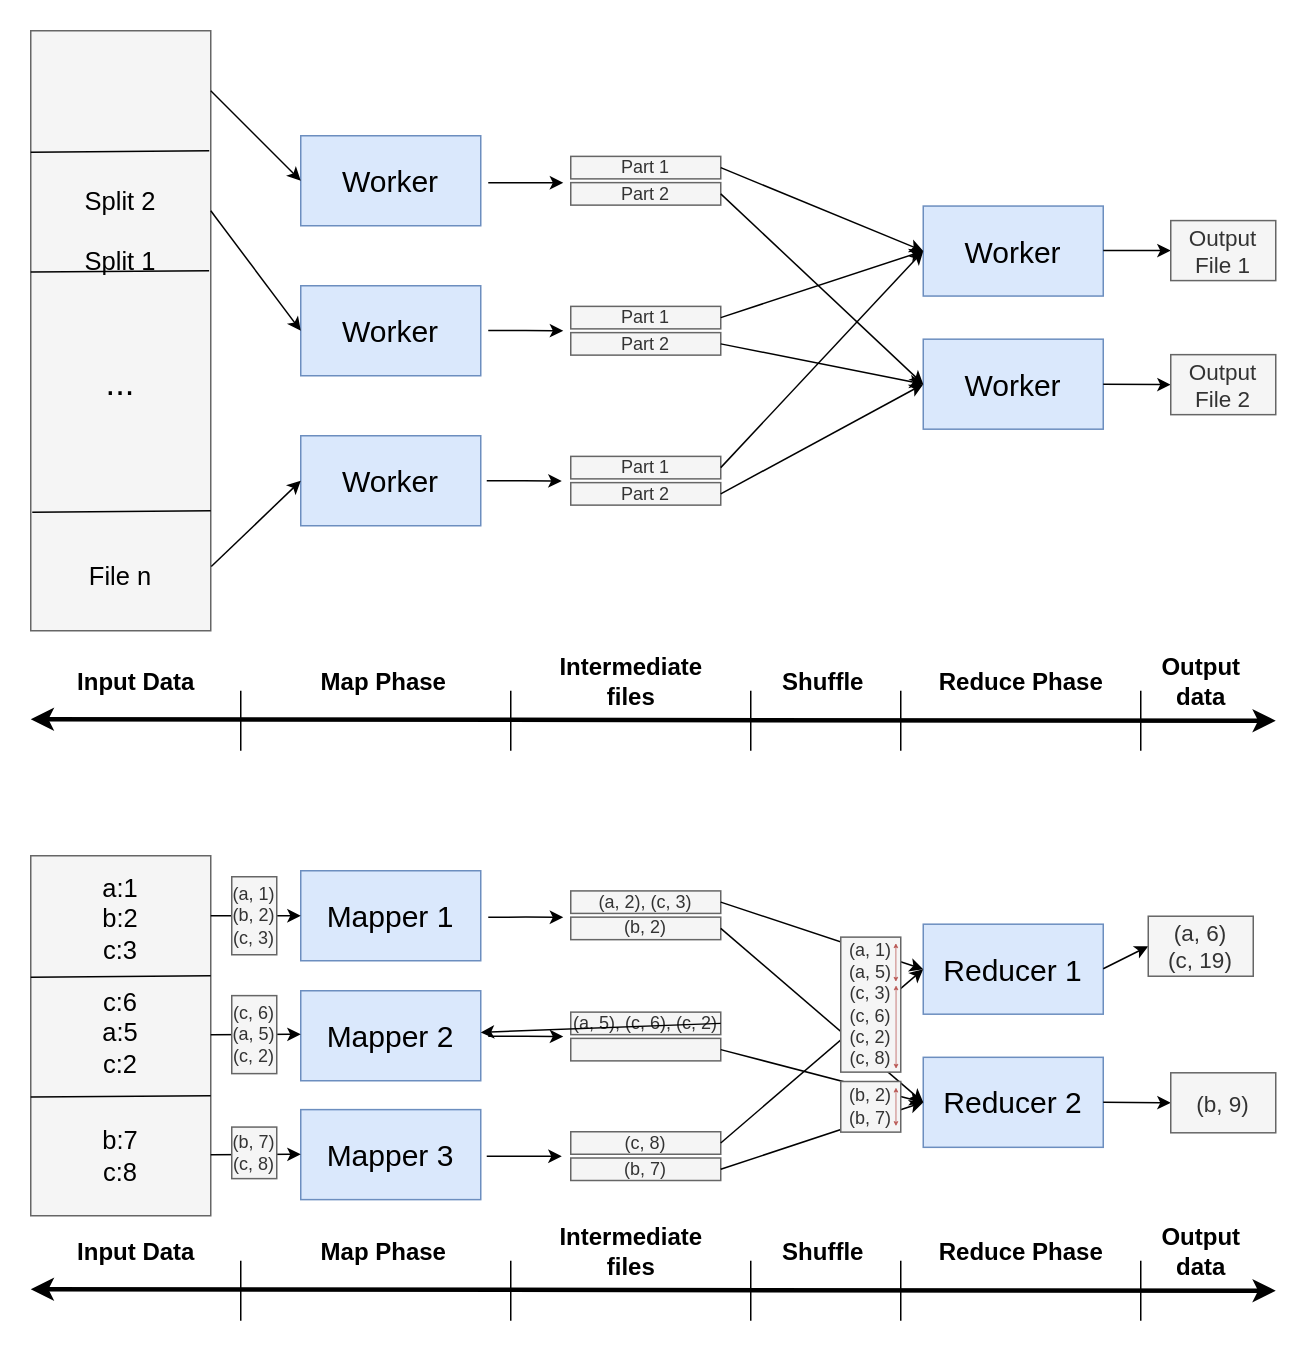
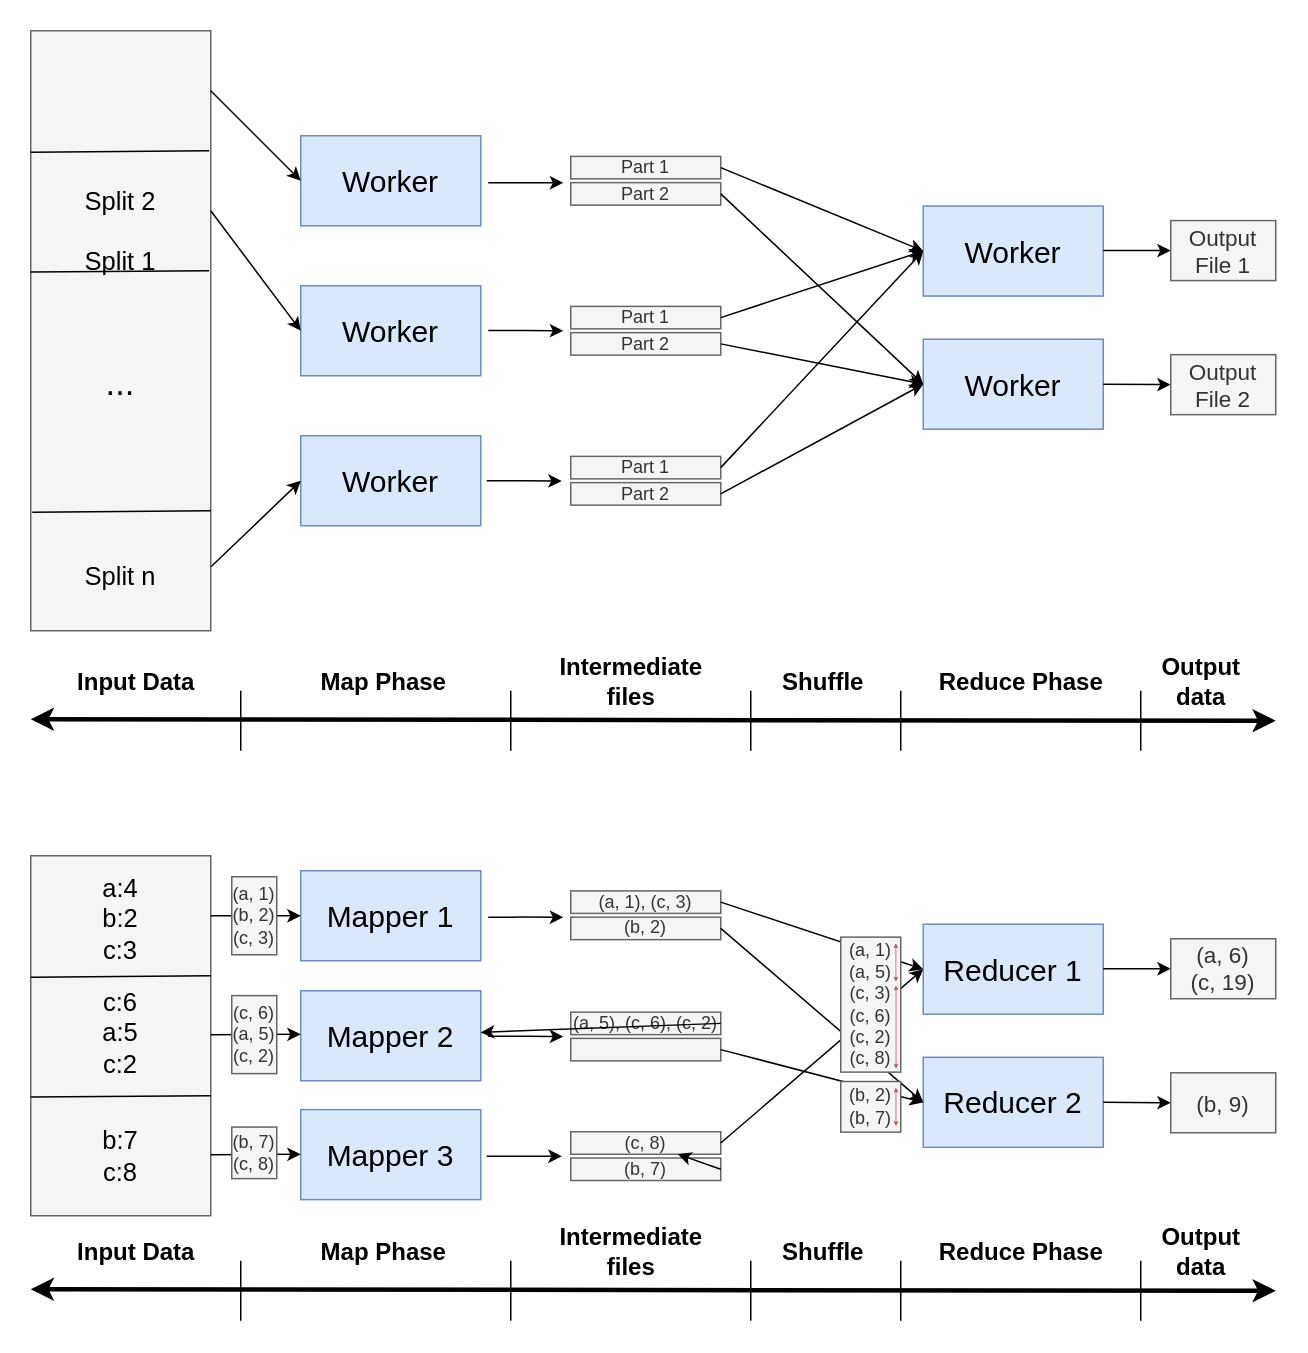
(121, 578) -> (121, 578)
(646, 902) -> (646, 902)
(121, 920) -> (121, 920)
(1201, 946) -> (1223, 969)
(781, 1149) -> (704, 1163)
